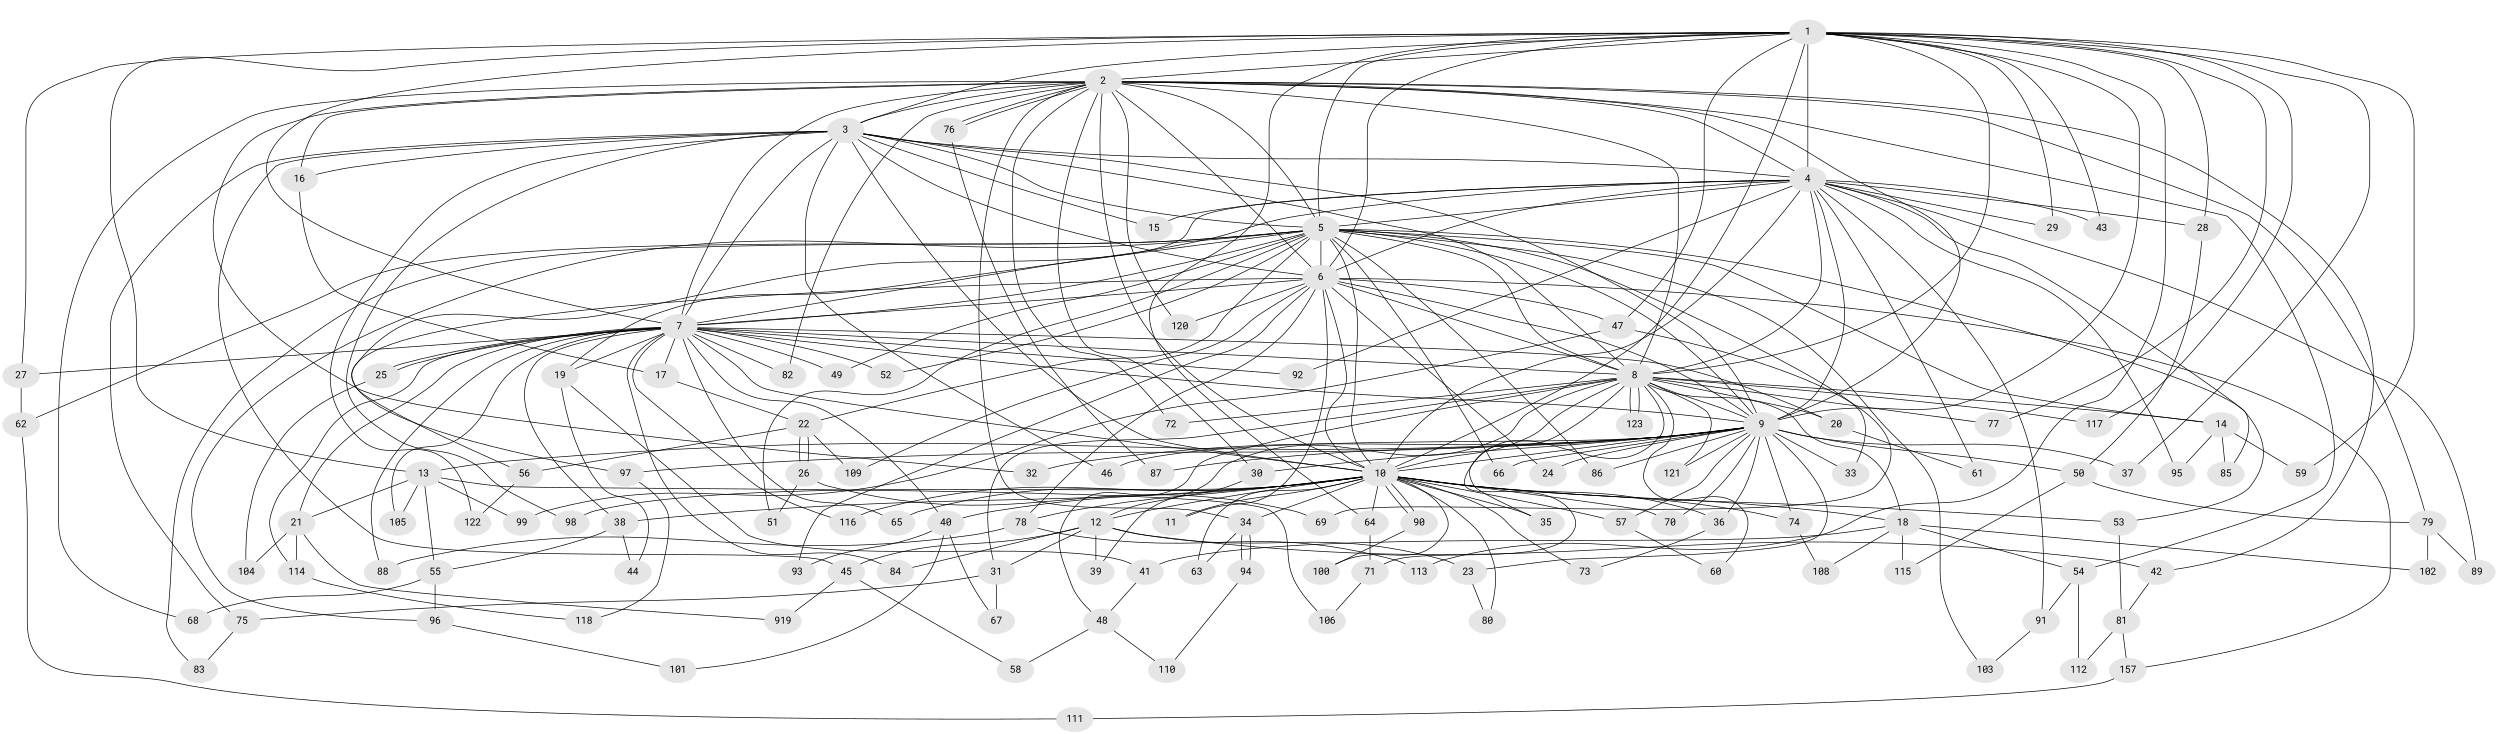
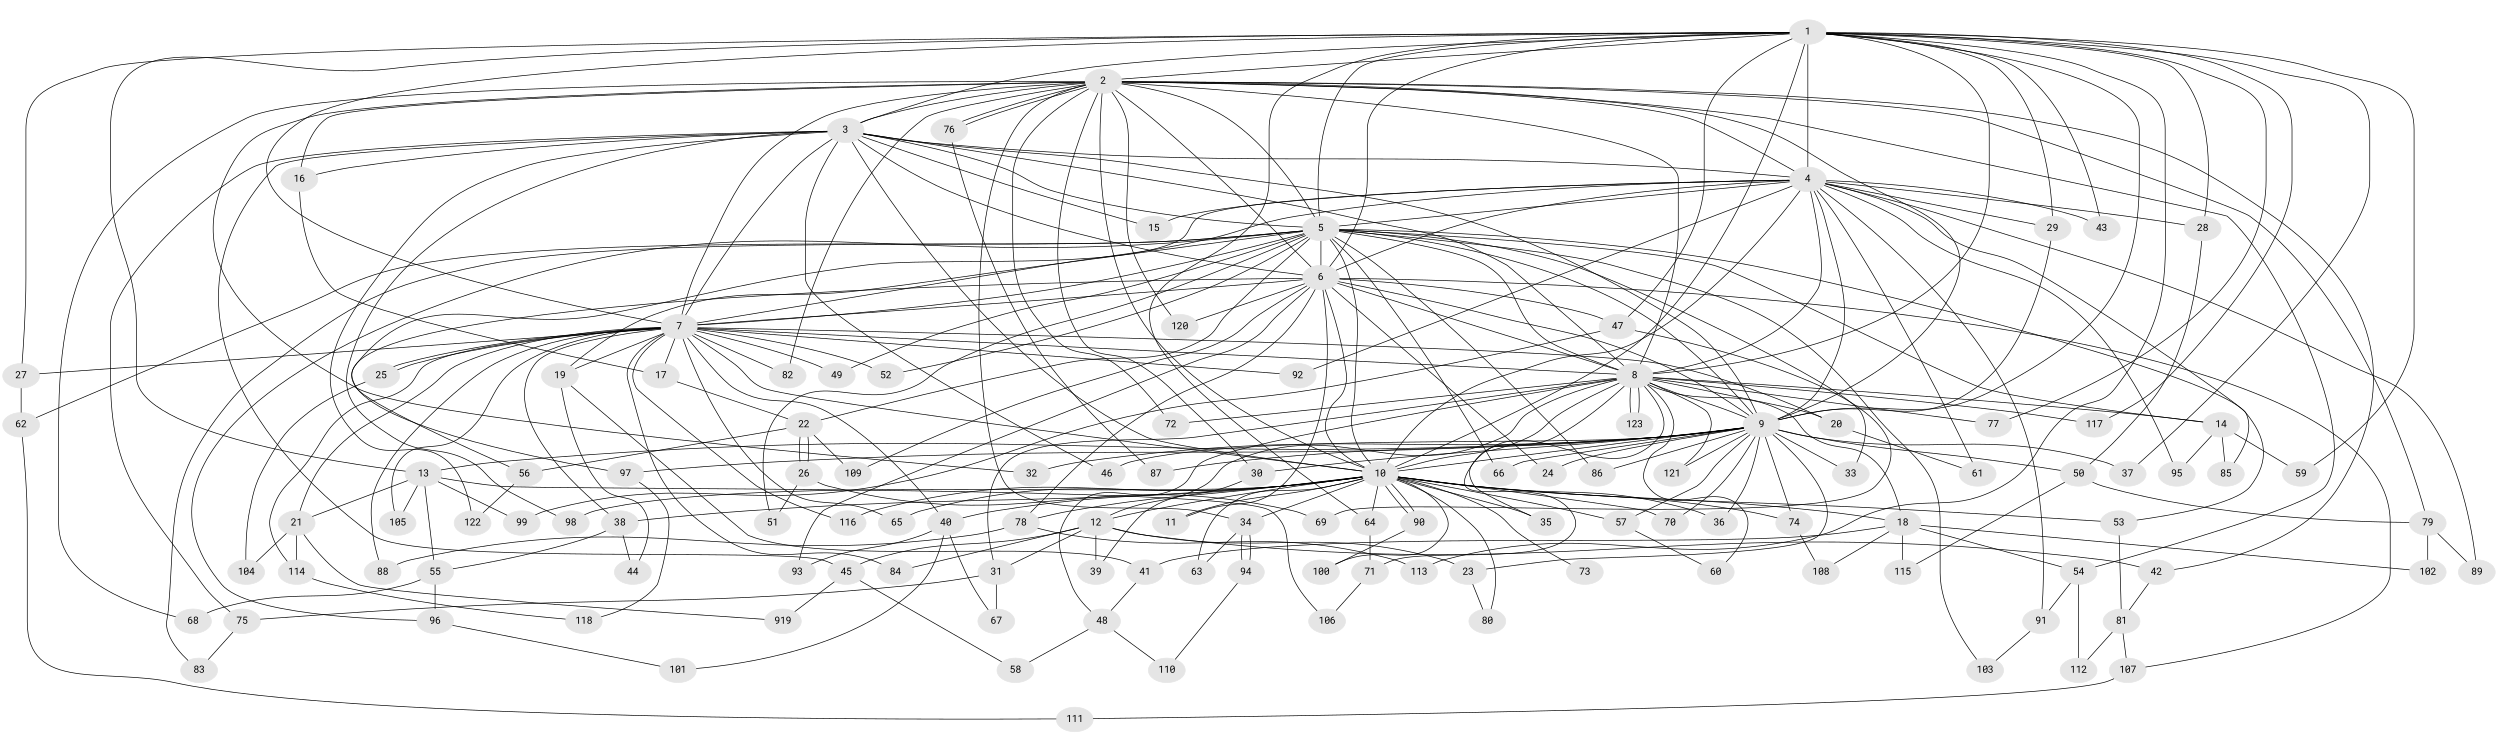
(1220, 383) -> (1969, 392)
(1648, 552) -> none
(2128, 670) -> (2128, 670)
